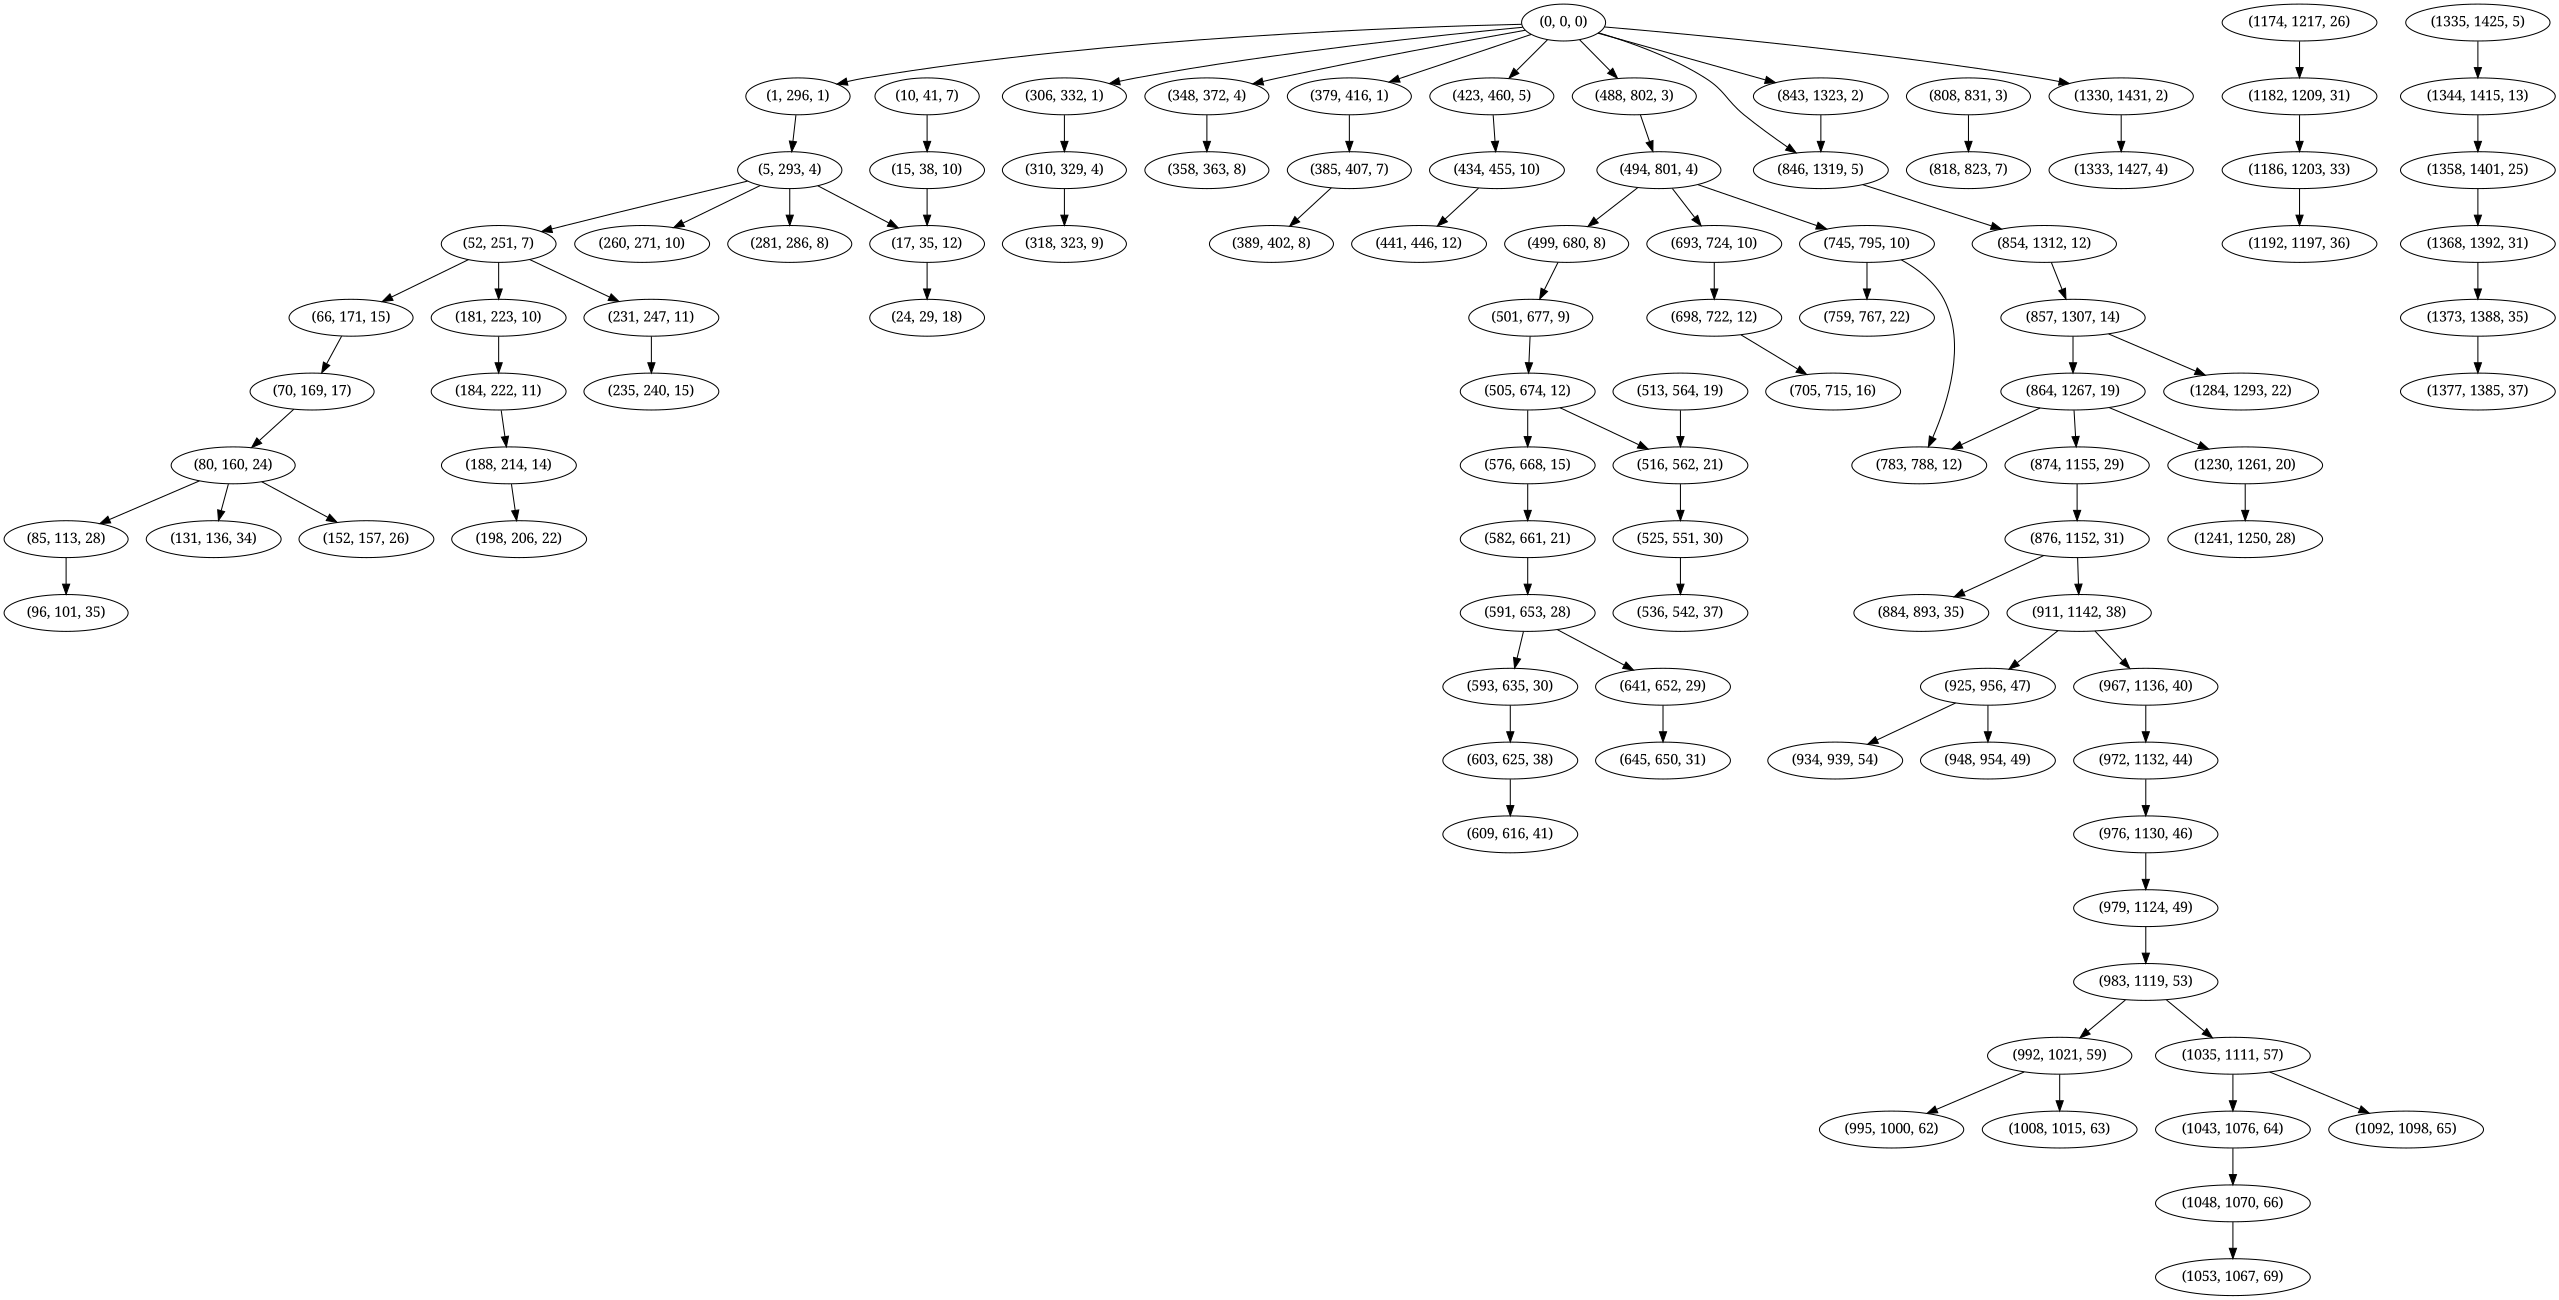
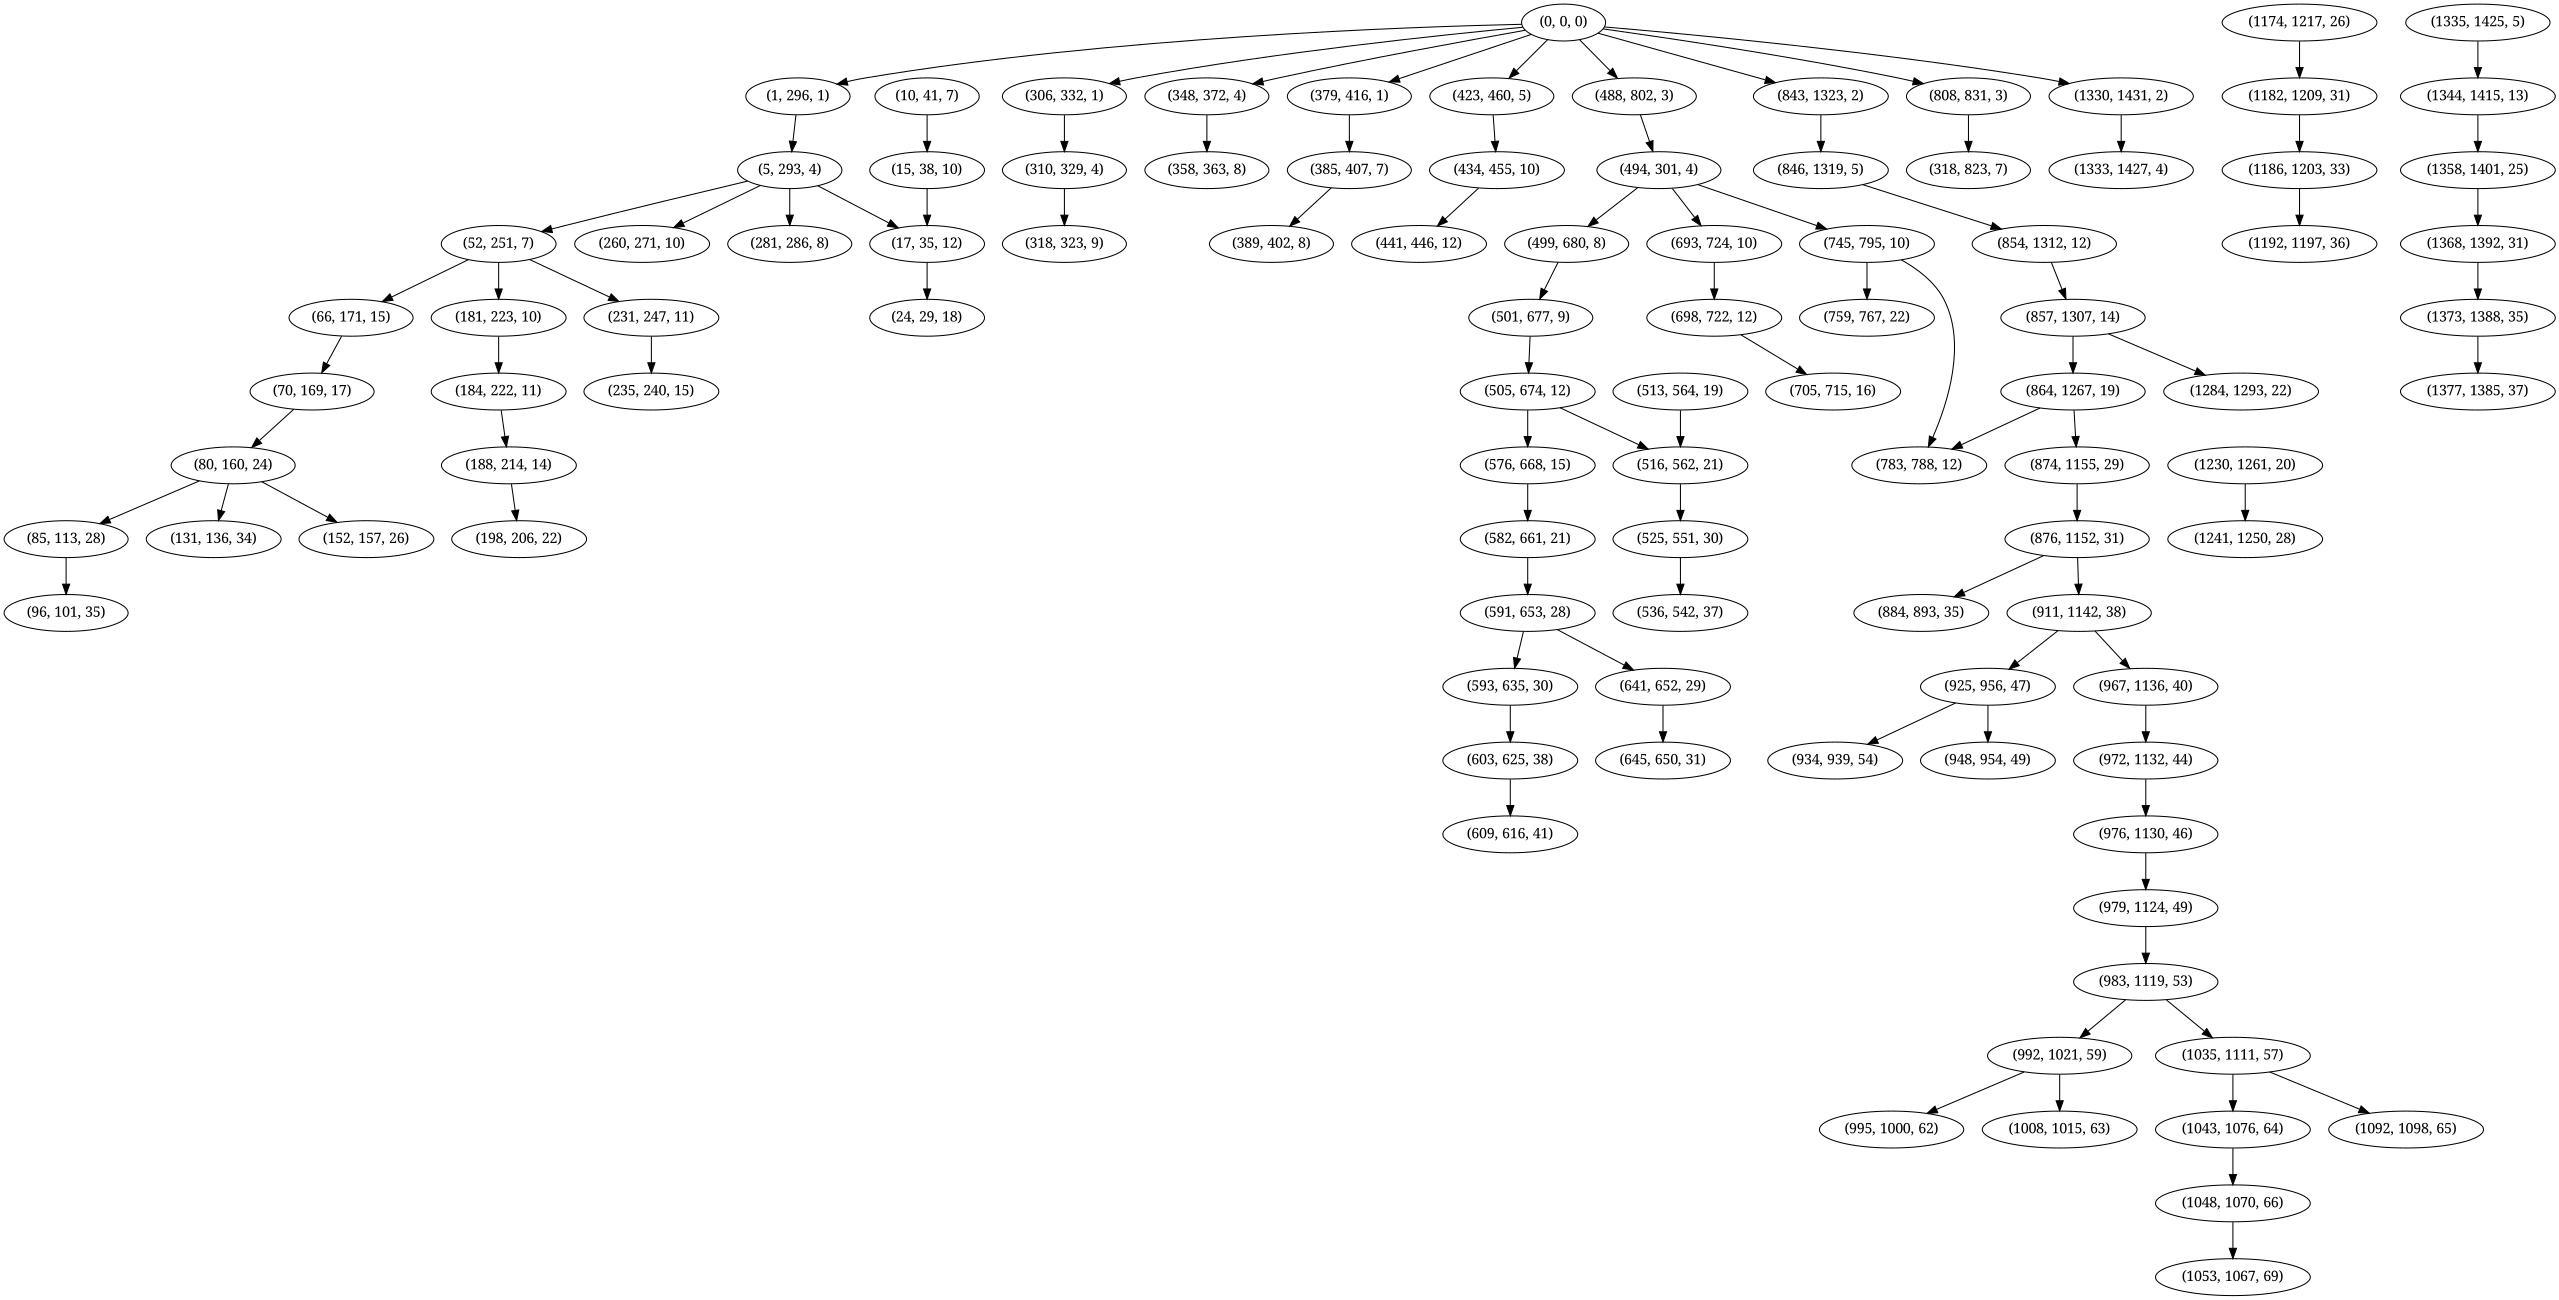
(1702, 76) -> (1759, 53)
(1659, 170) -> (1659, 170)
(1969, 170) -> (1969, 170)
(2154, 426) -> none
